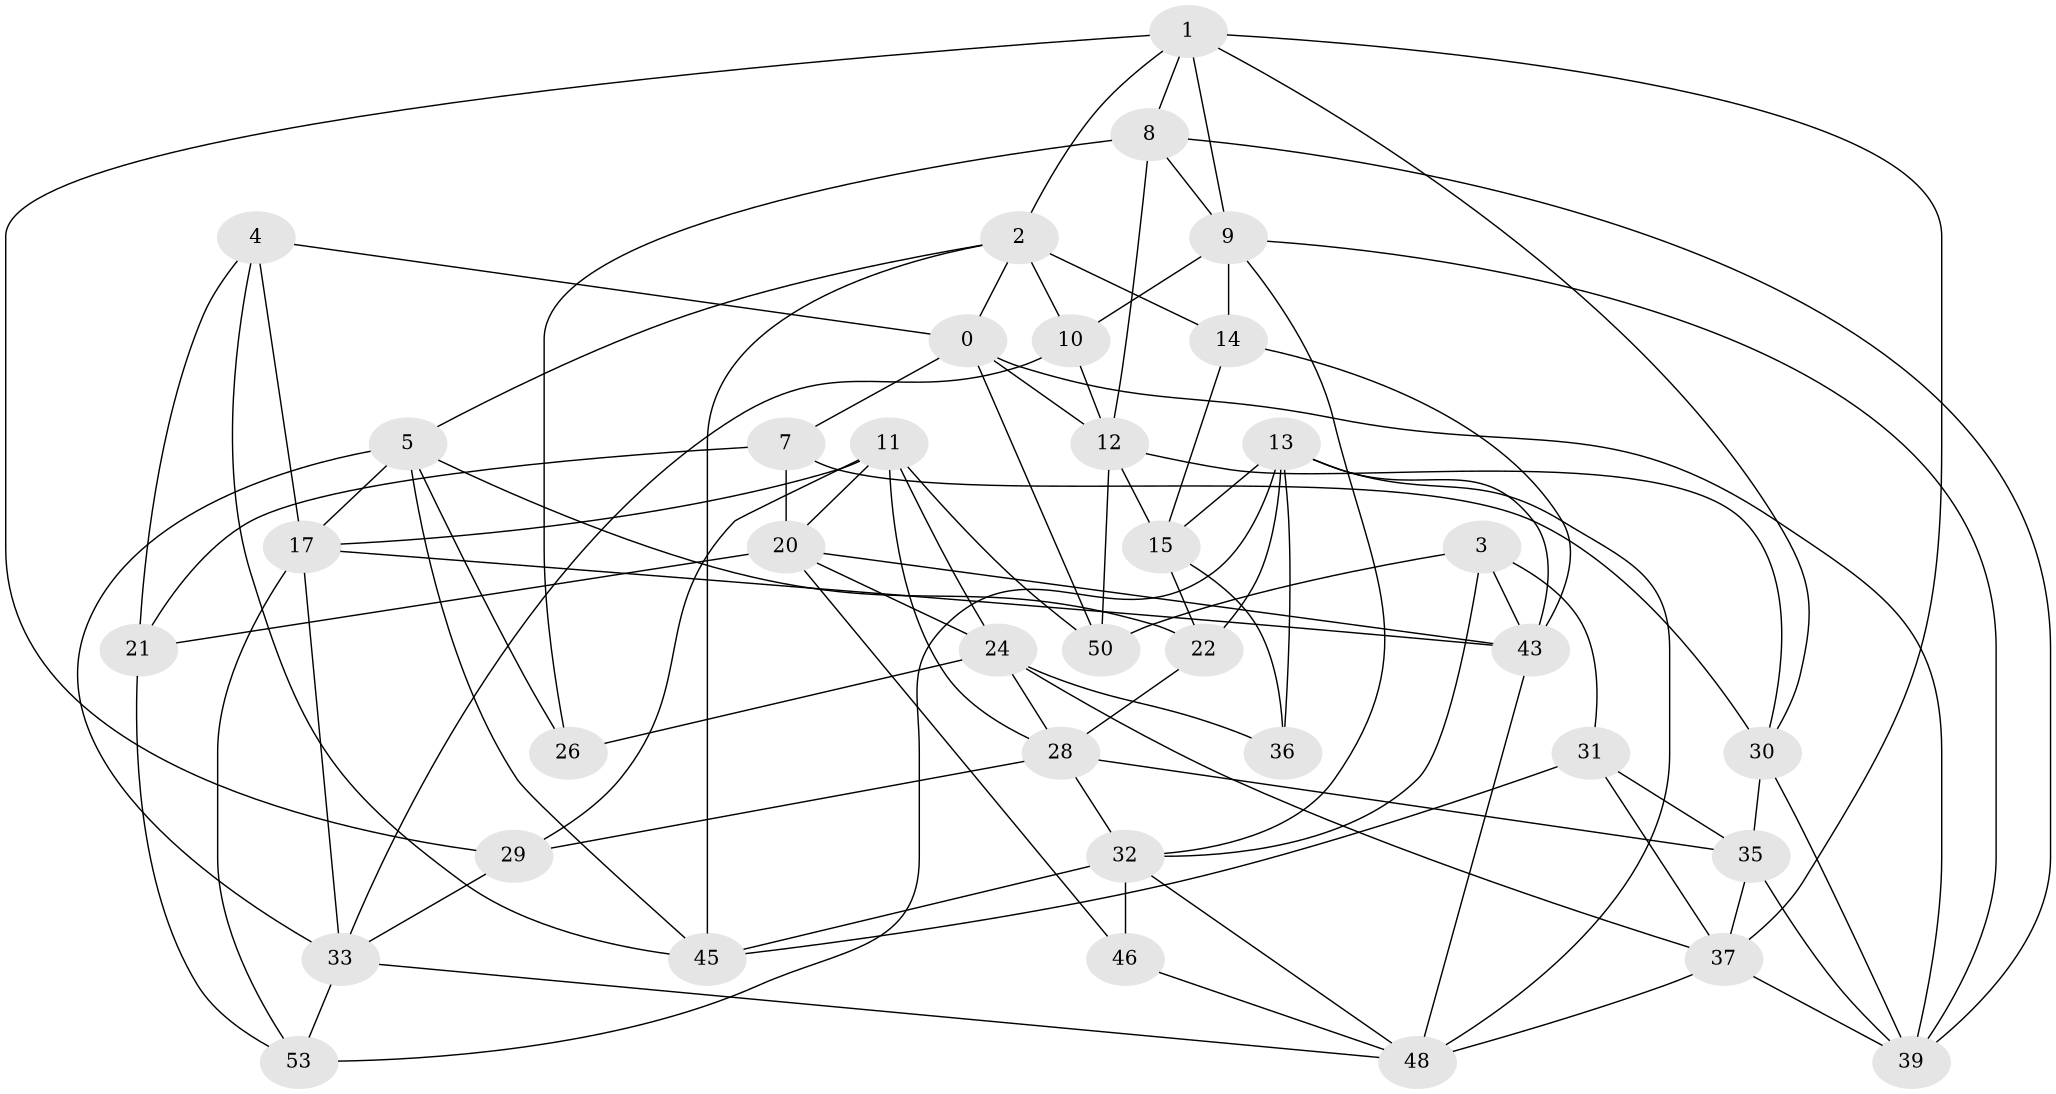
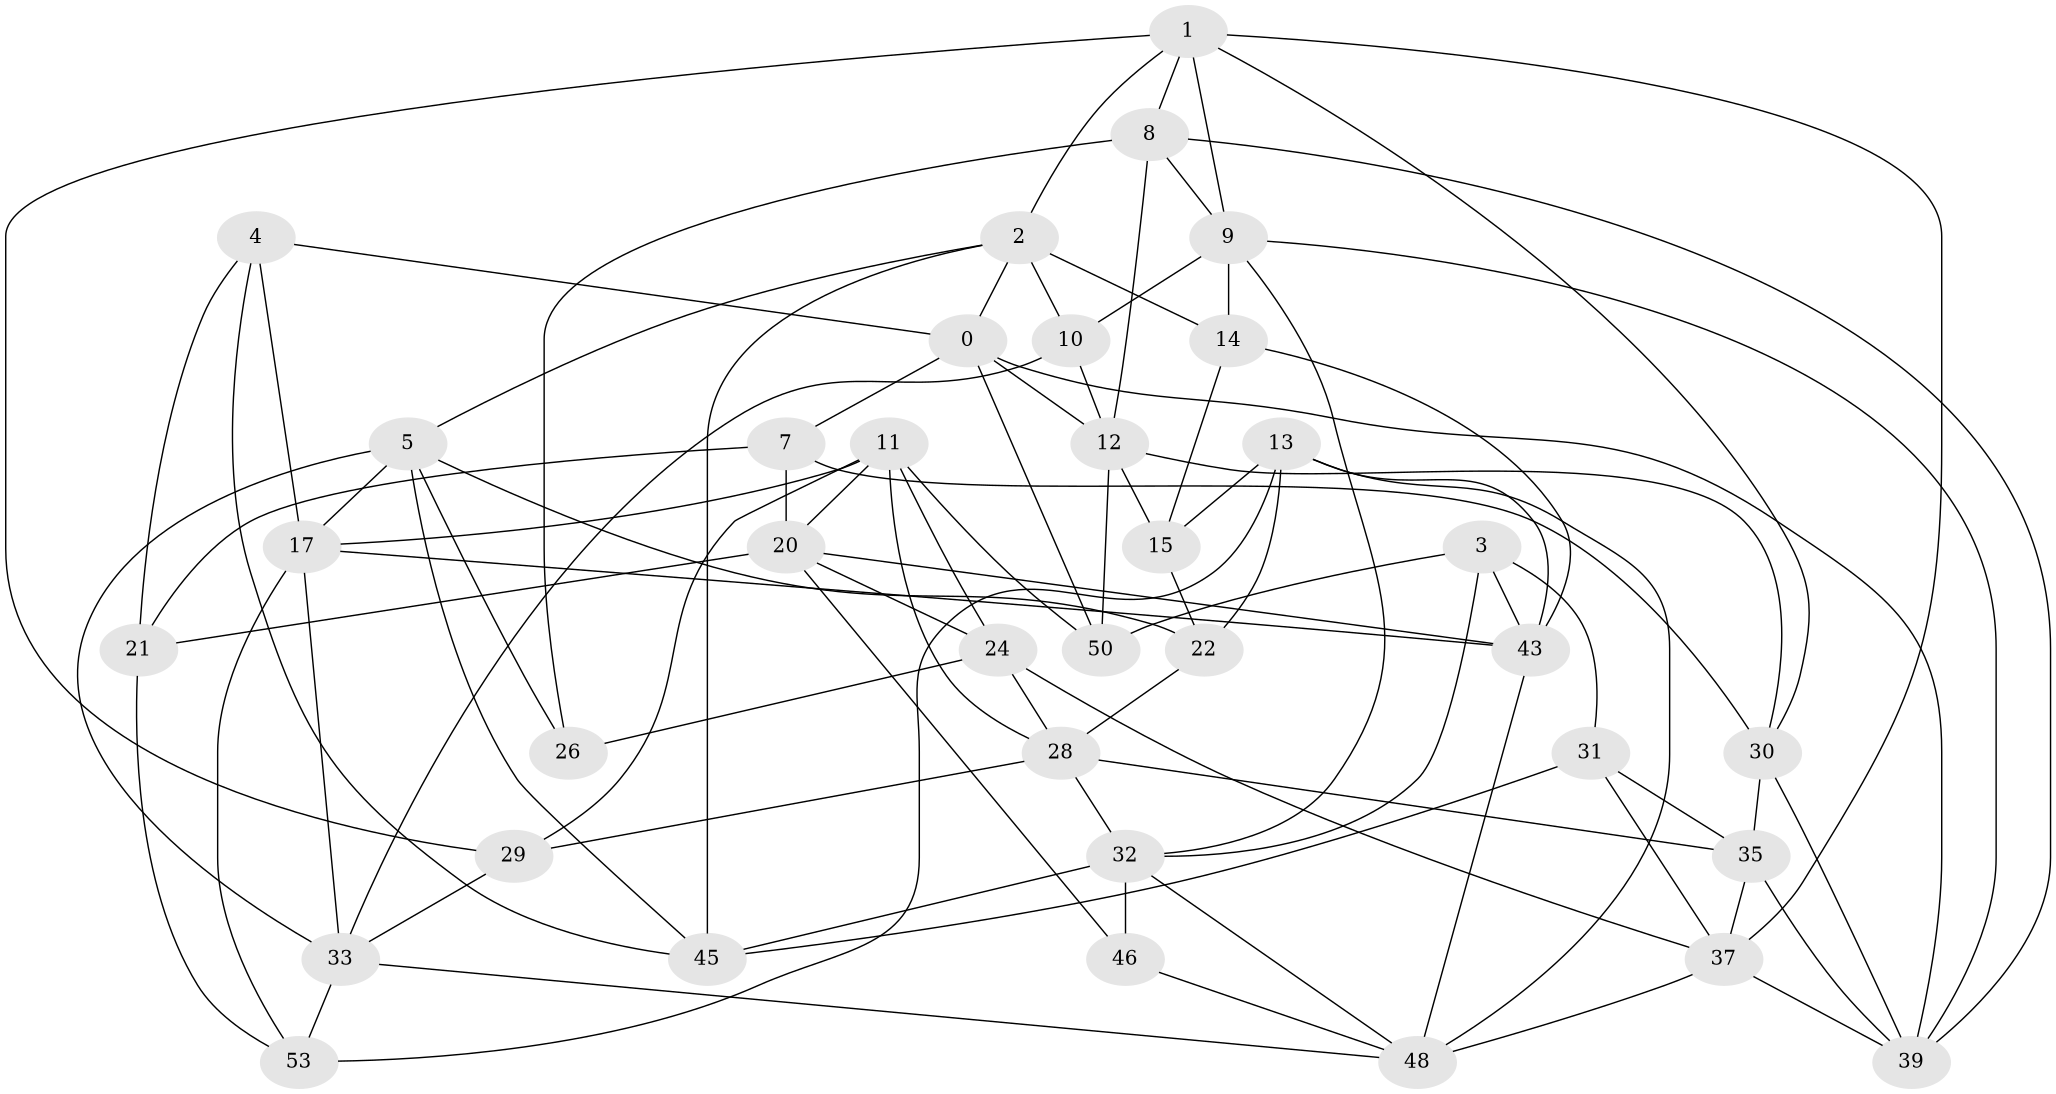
(1283, 753) -> none
